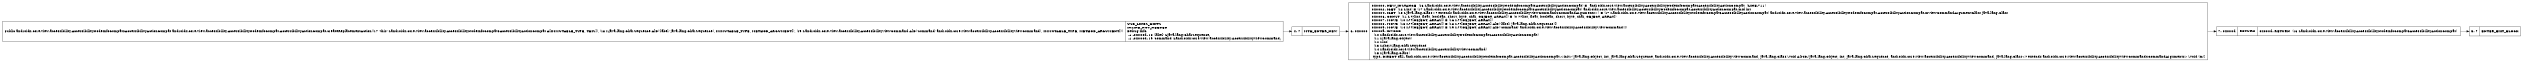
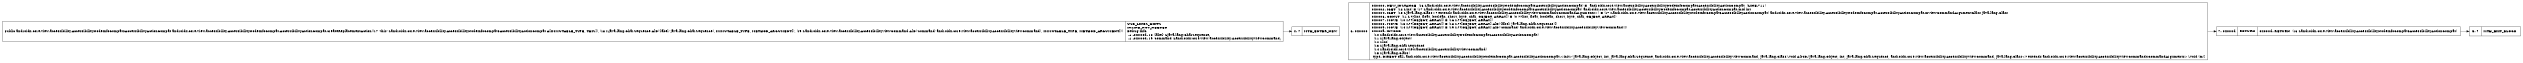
(1343, 31) -> none
(2500, 31) -> (2500, 31)
(1400, 46) -> (1399, 46)
